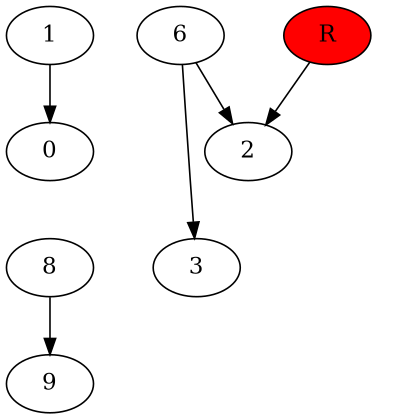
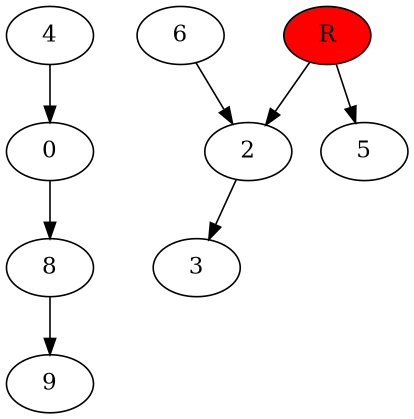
(50, 35) -> (50, 35)
(188, 143) -> (226, 202)
none -> (364, 152)
none -> (50, 202)
